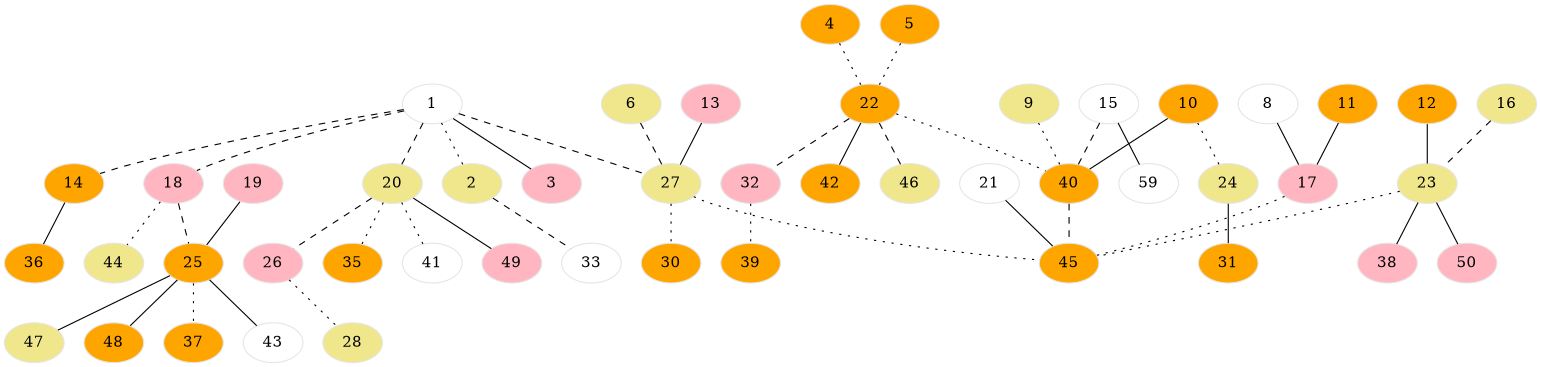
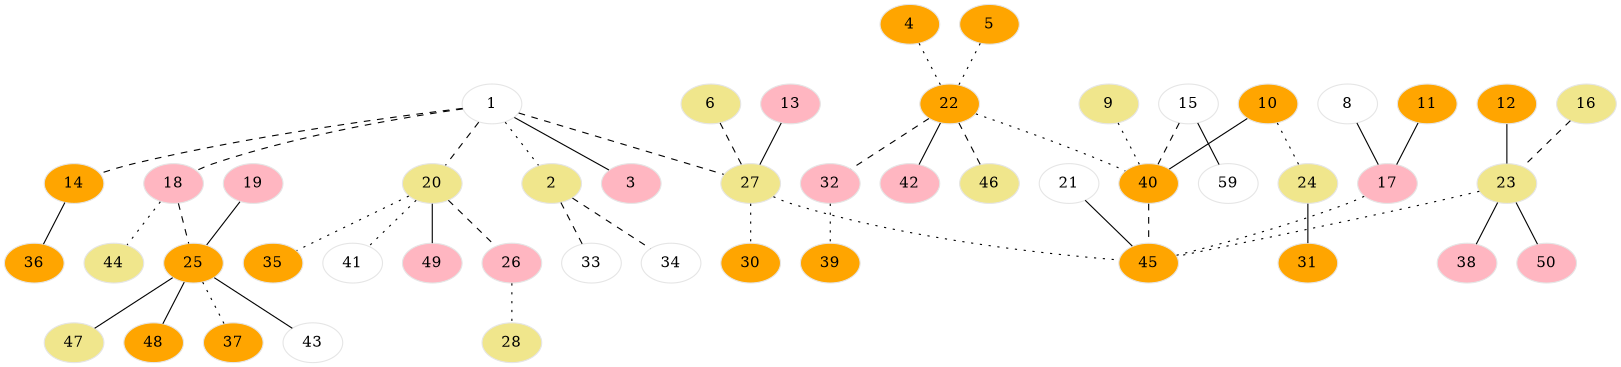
(830, 184) -> (910, 184)
none -> (671, 263)
